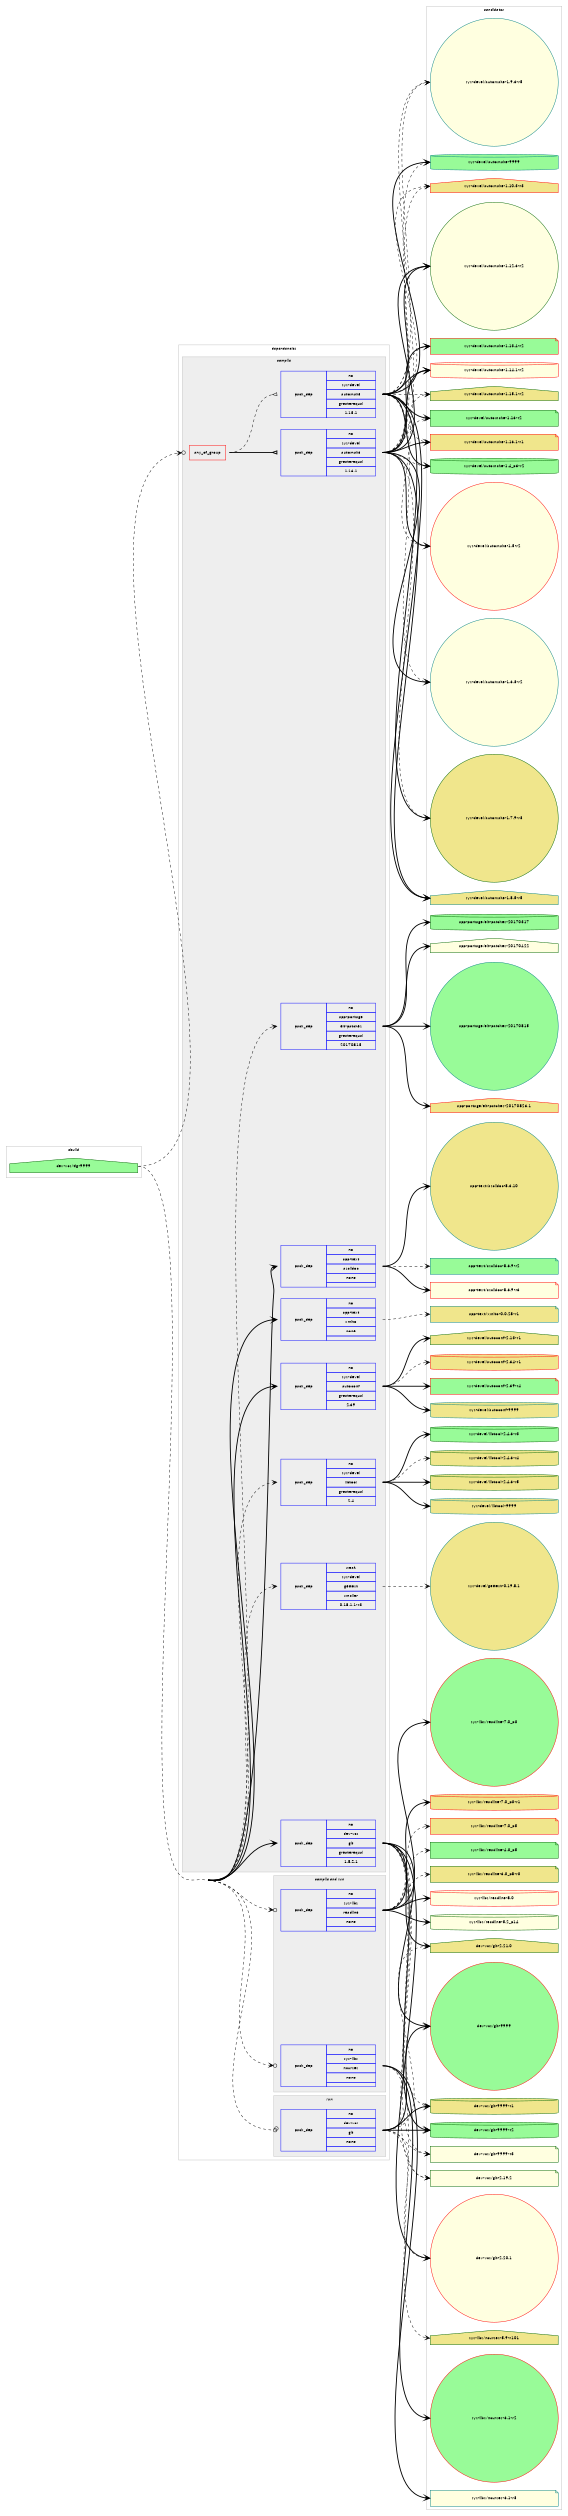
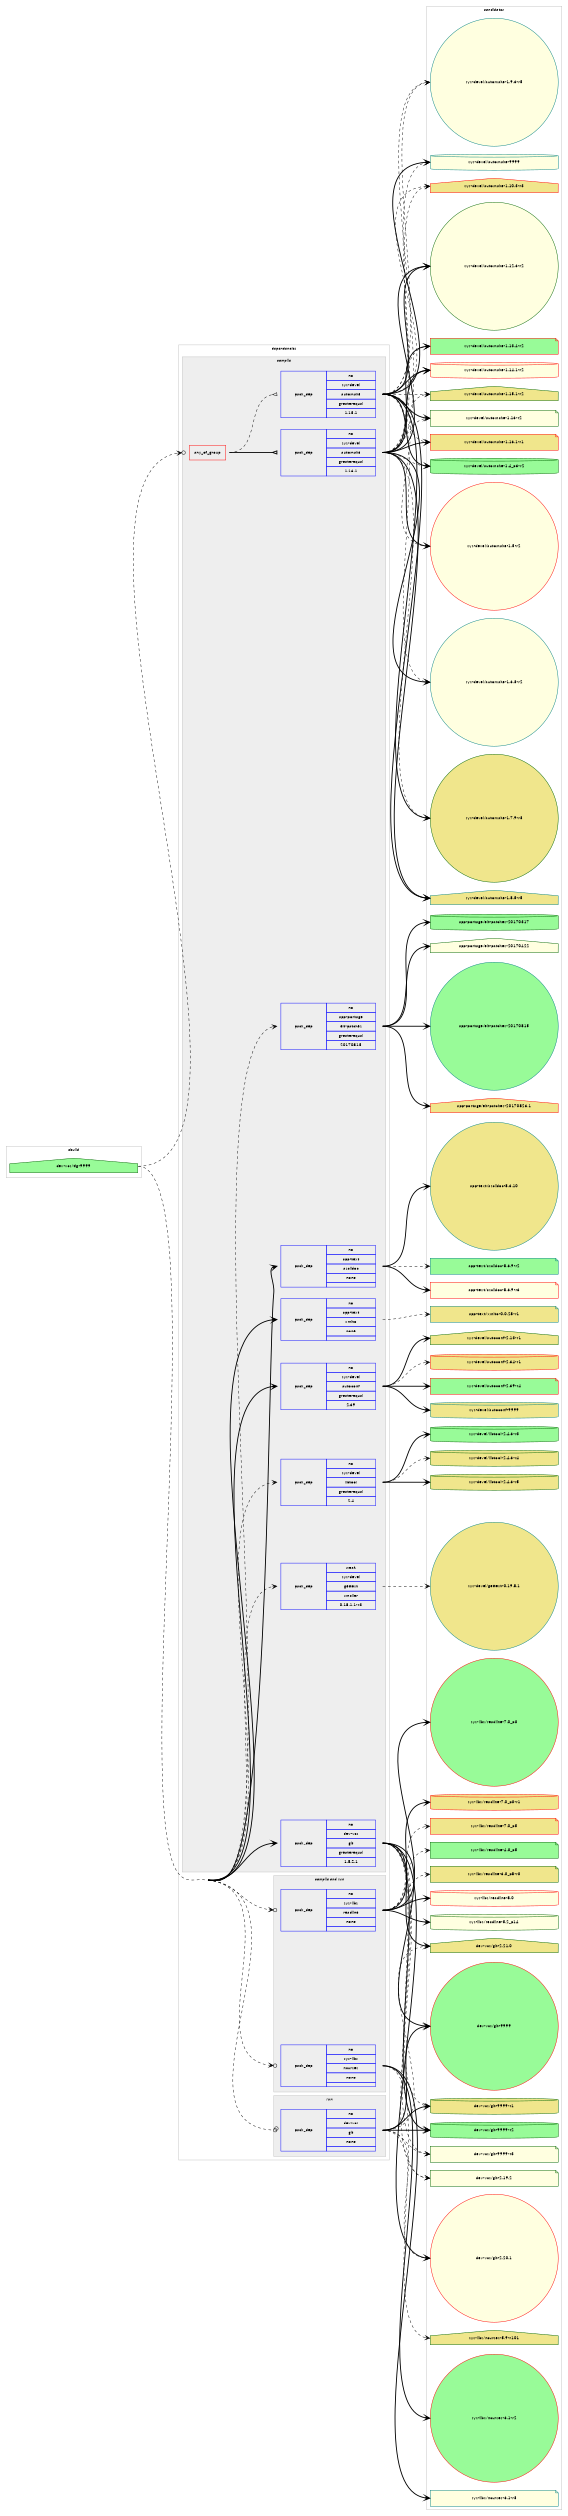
(494, 162) -> (494, 162)
(494, 418) -> (494, 418)
(494, 1506) -> none
